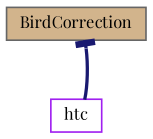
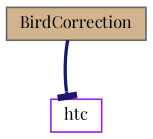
(87, 74) -> (65, 66)
